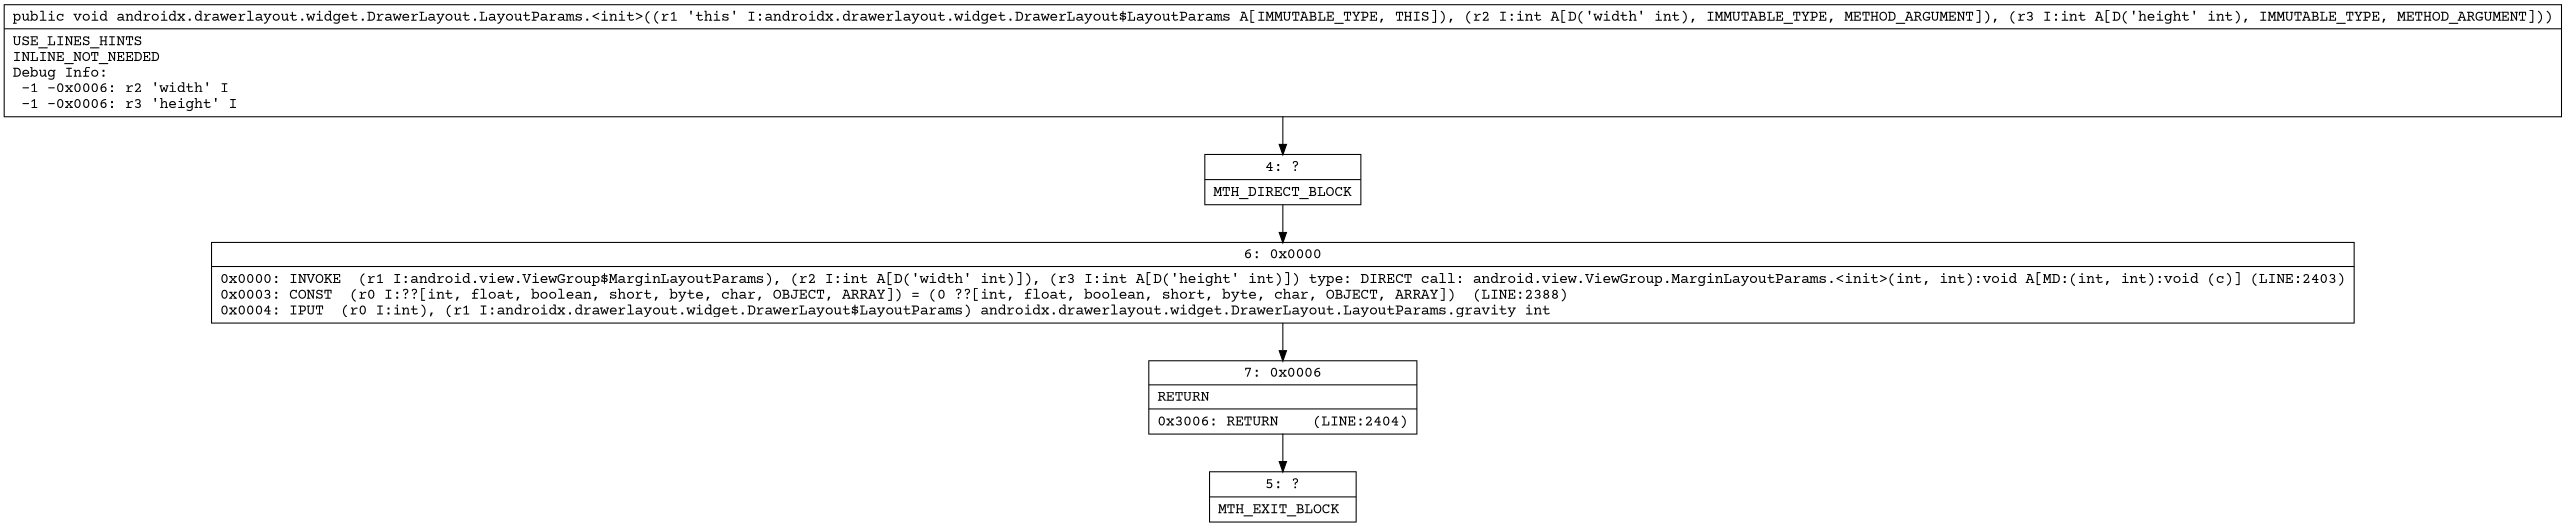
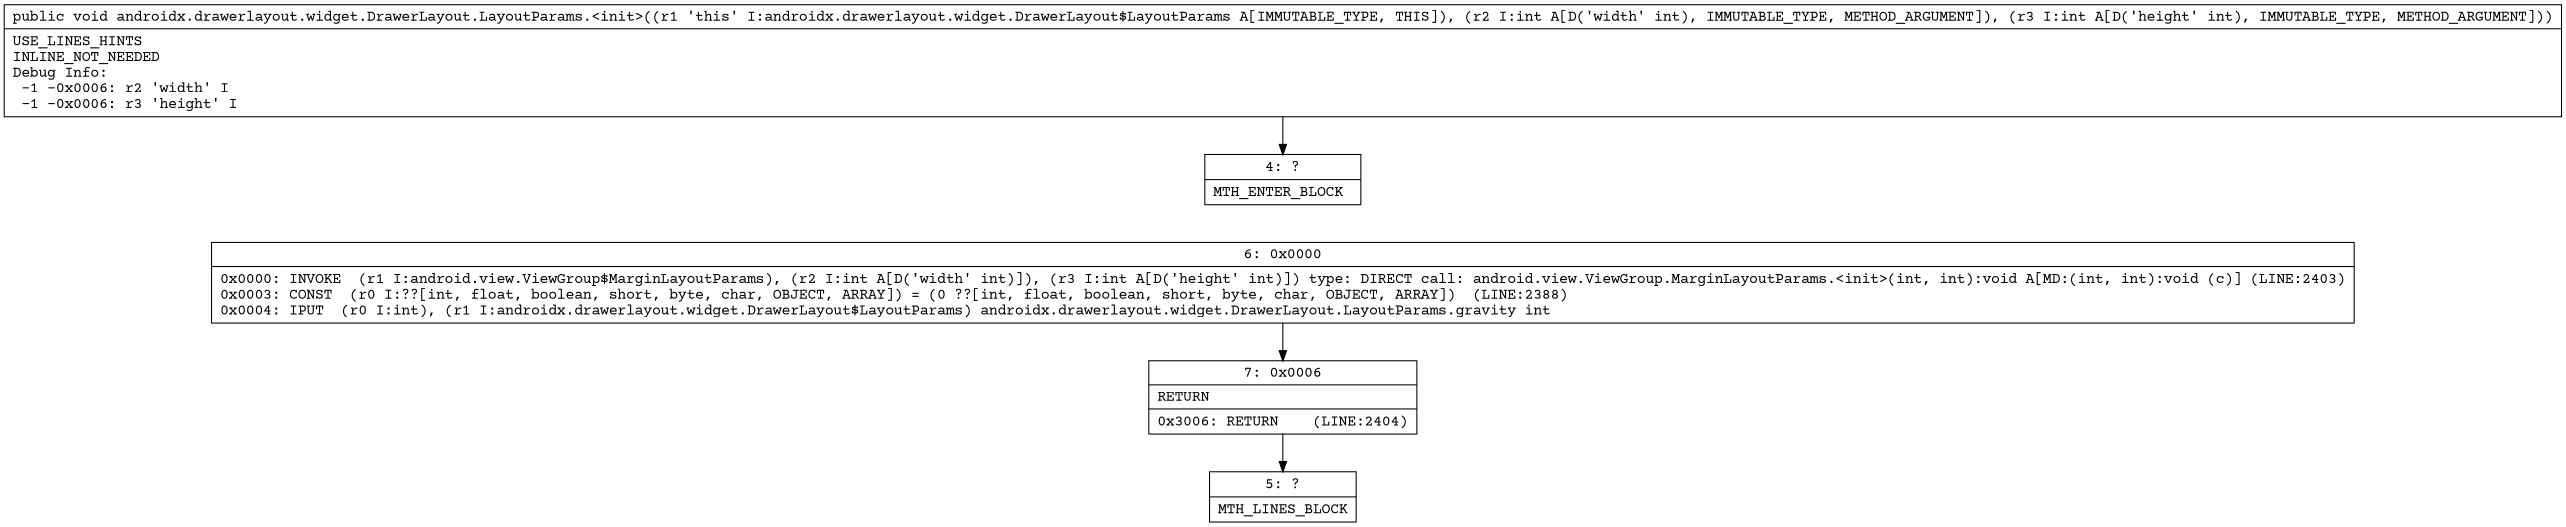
(1283, 192) -> (1278, 192)
(1283, 218) -> none
(1279, 509) -> (1283, 509)
